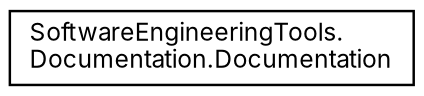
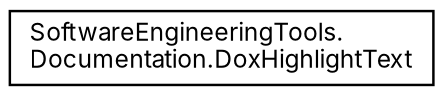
(212, 48) -> (222, 48)
